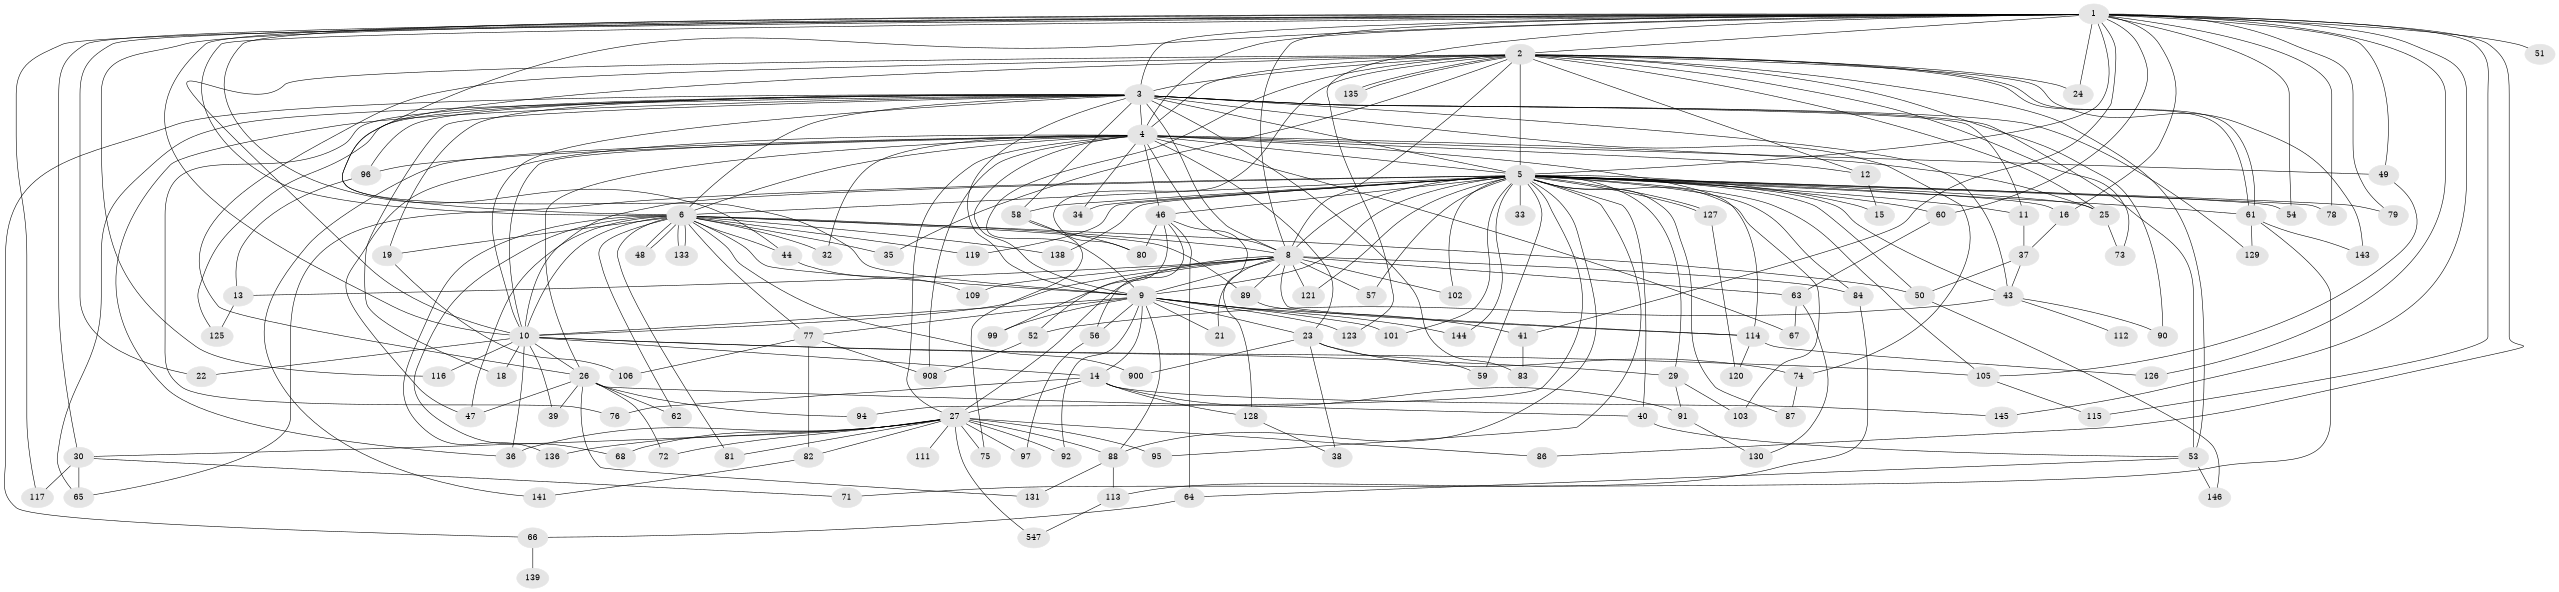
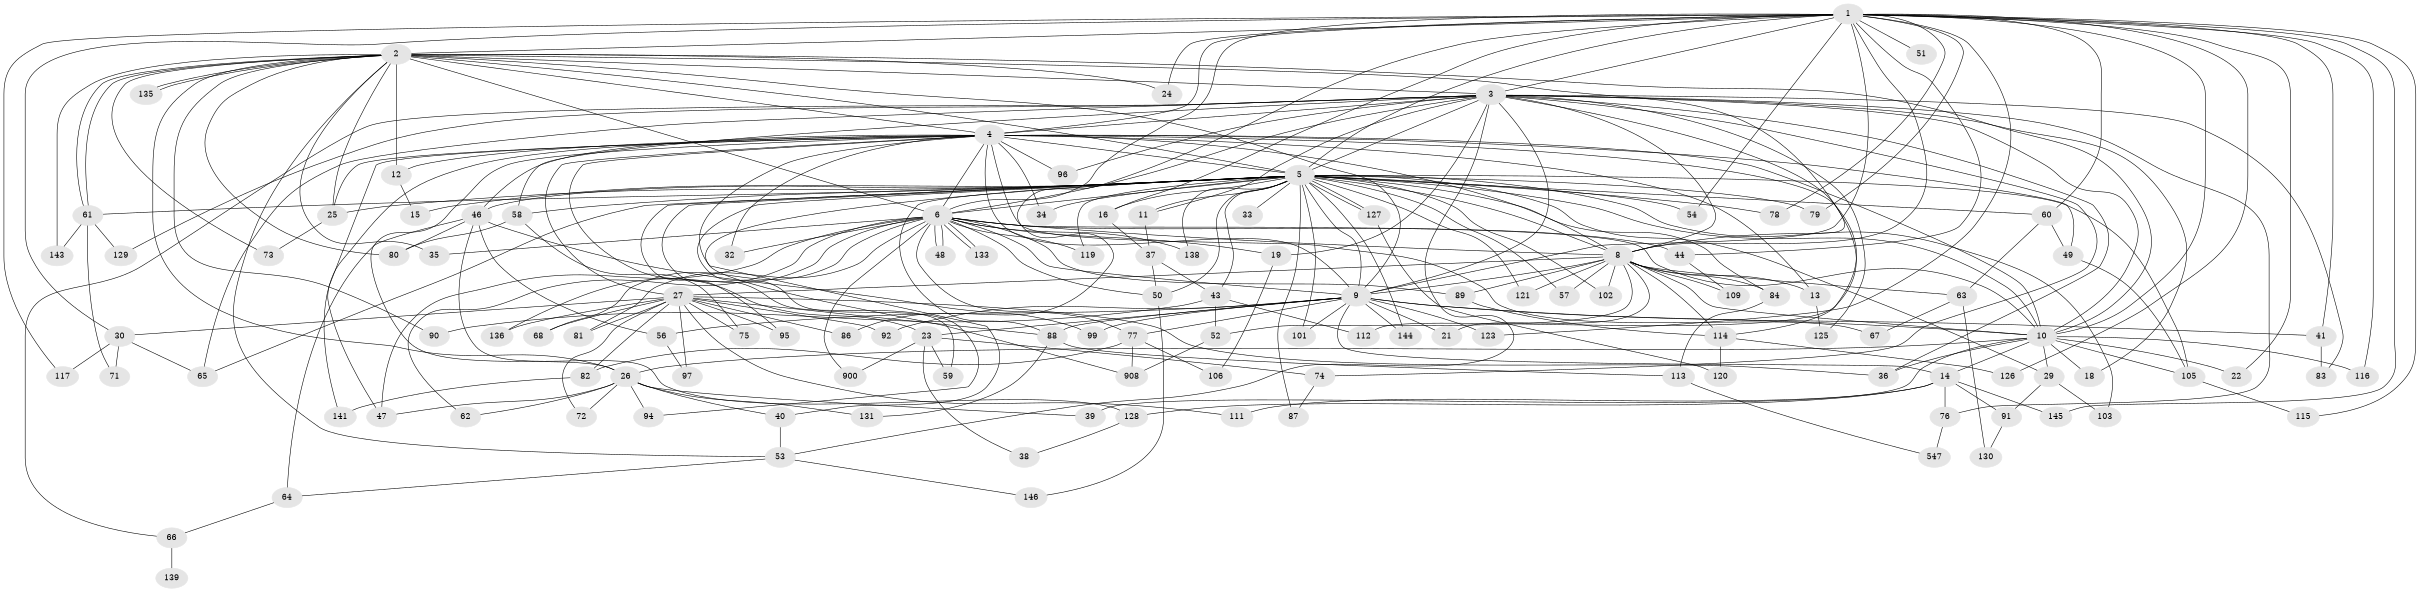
(2355, 42) -> (2058, 236)
(1618, 128) -> (1795, 175)
(273, 214) -> (1424, 155)
(1028, 396) -> (1592, 400)
(976, 483) -> (1940, 437)
